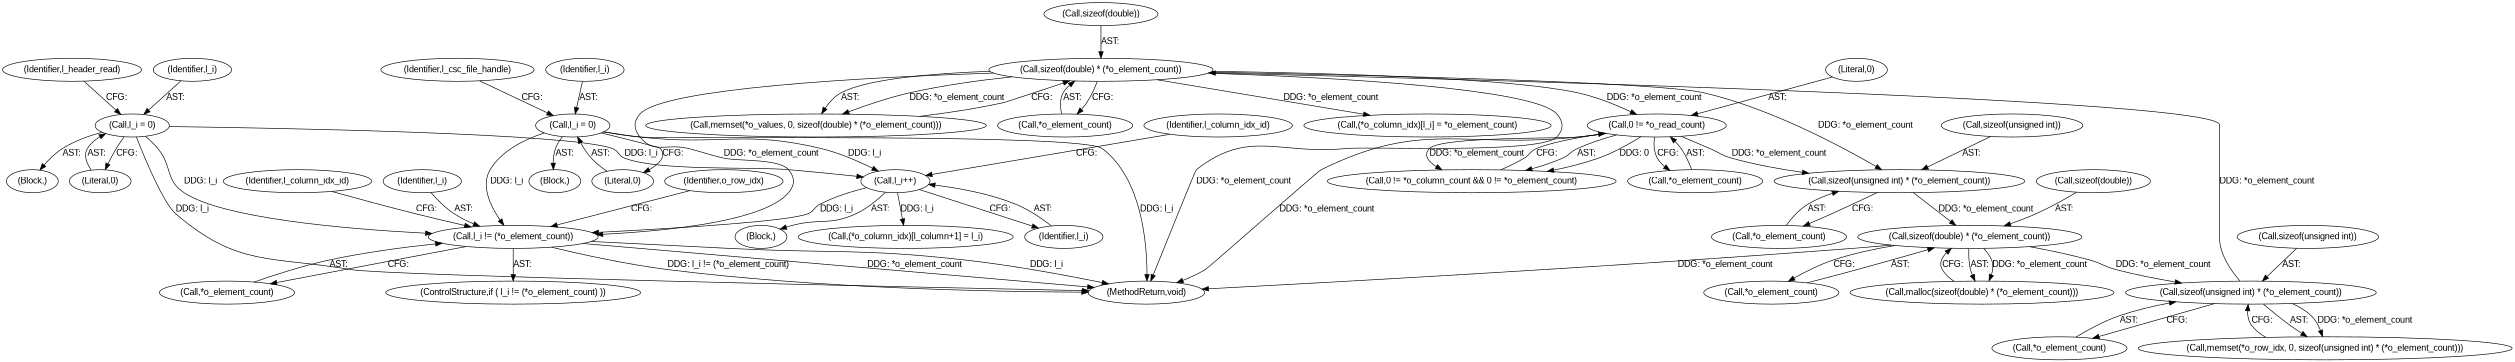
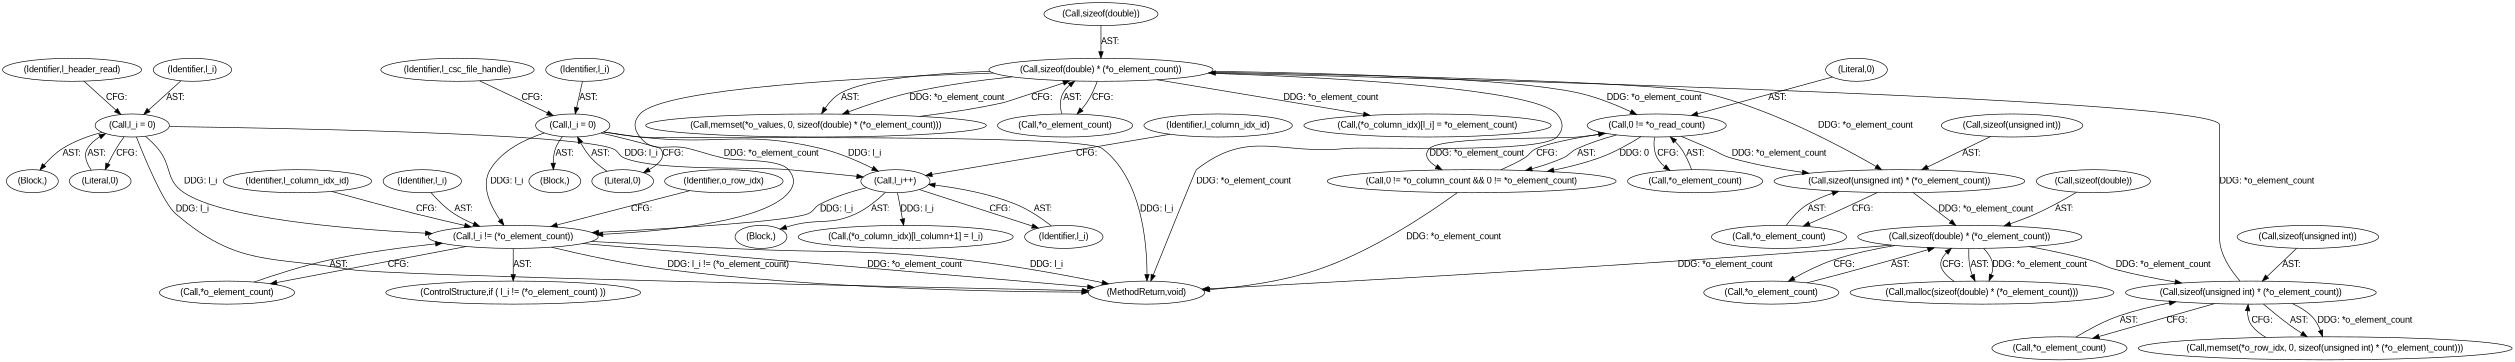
(1363, 153) -> (1341, 261)
